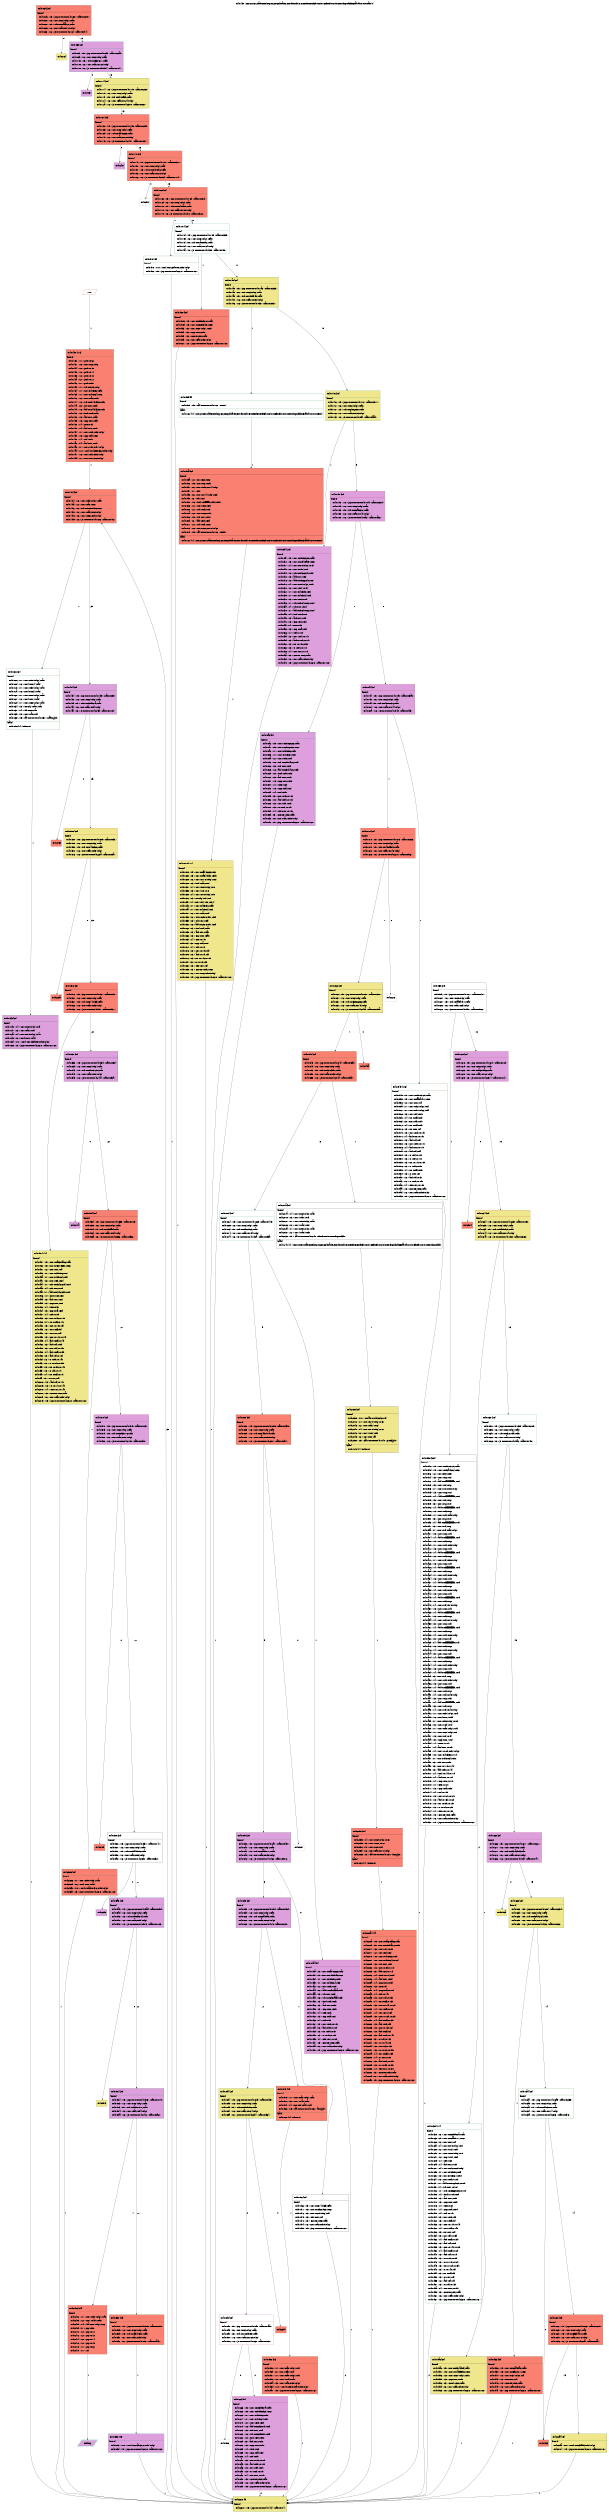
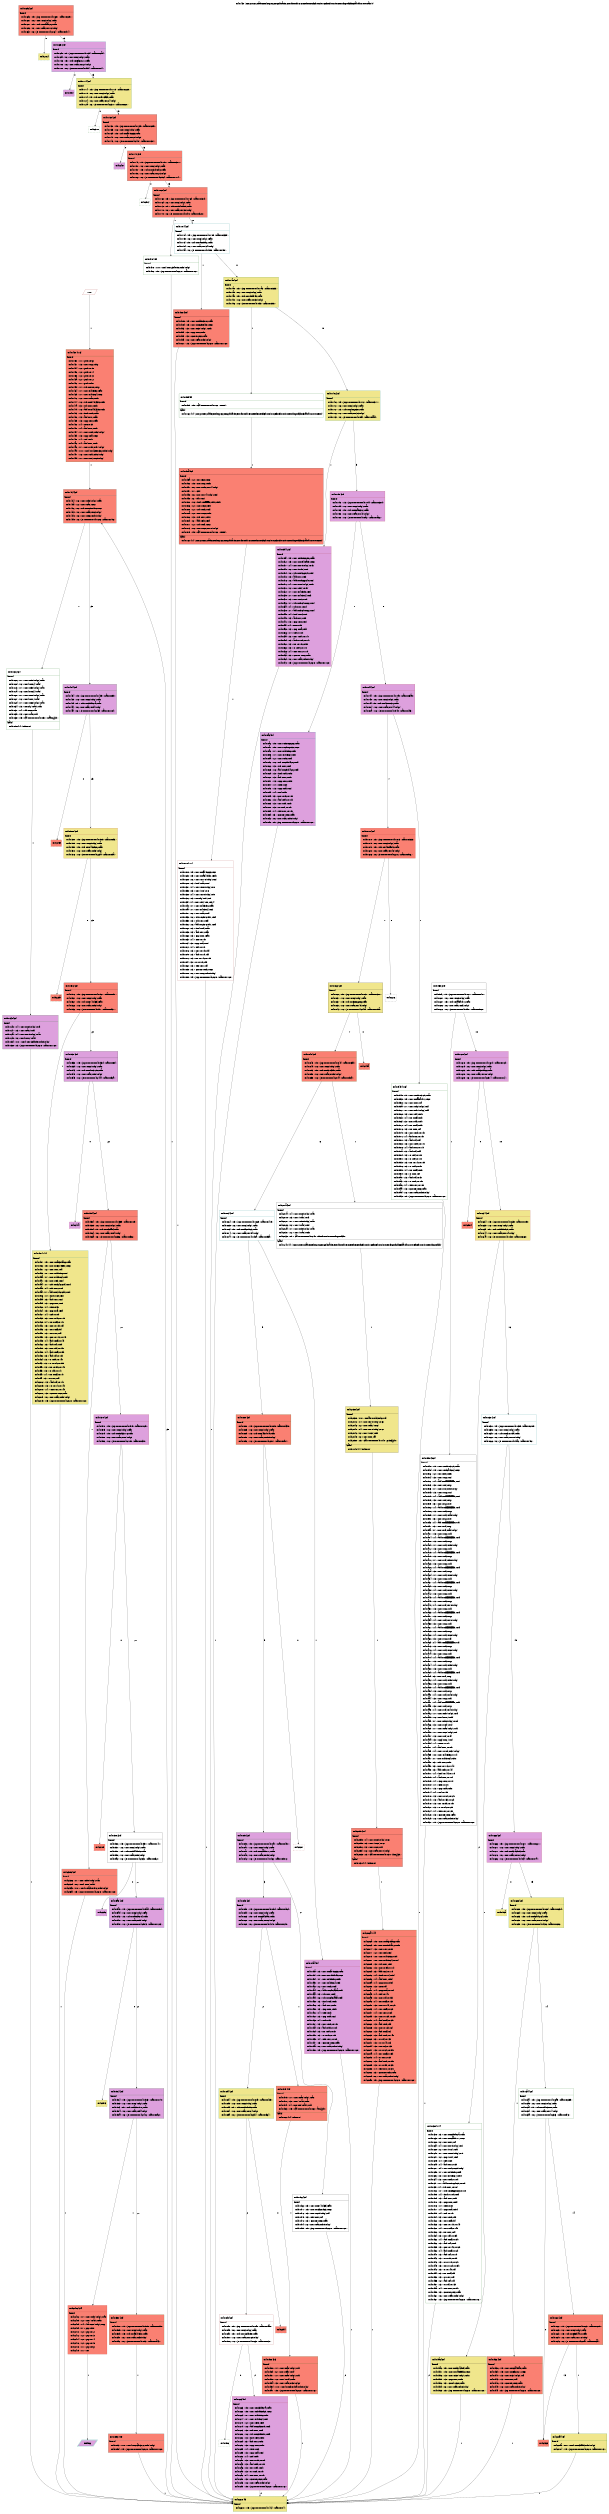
none -> (94, 130)
(205, 921) -> (205, 921)
(136, 2443) -> (136, 2443)
